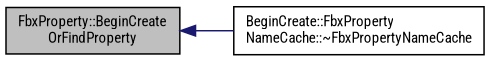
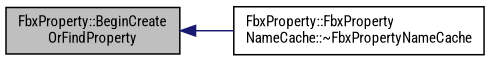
(359, 31) -> (359, 31)
